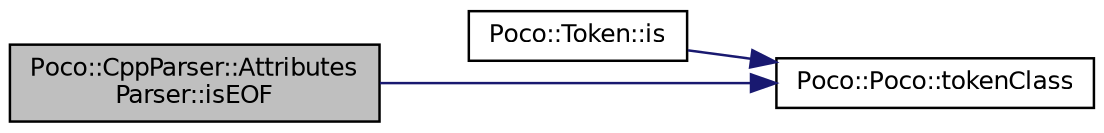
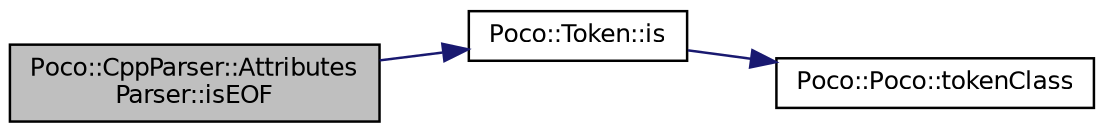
(565, 83) -> (411, 56)
